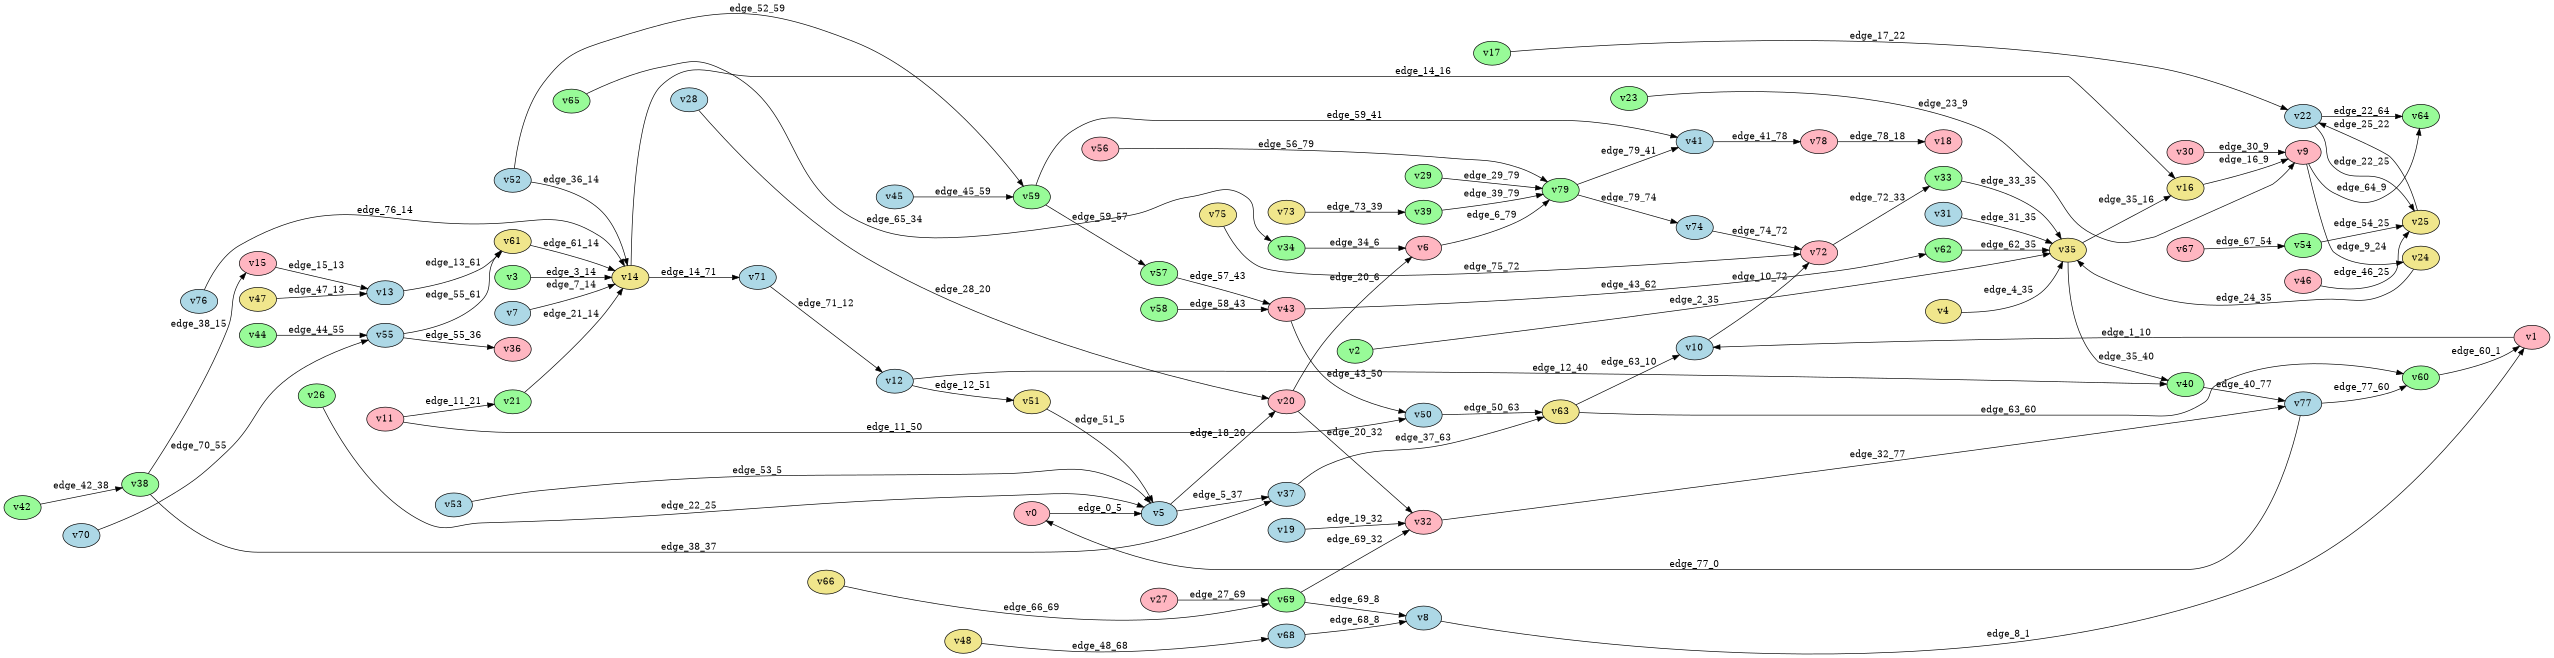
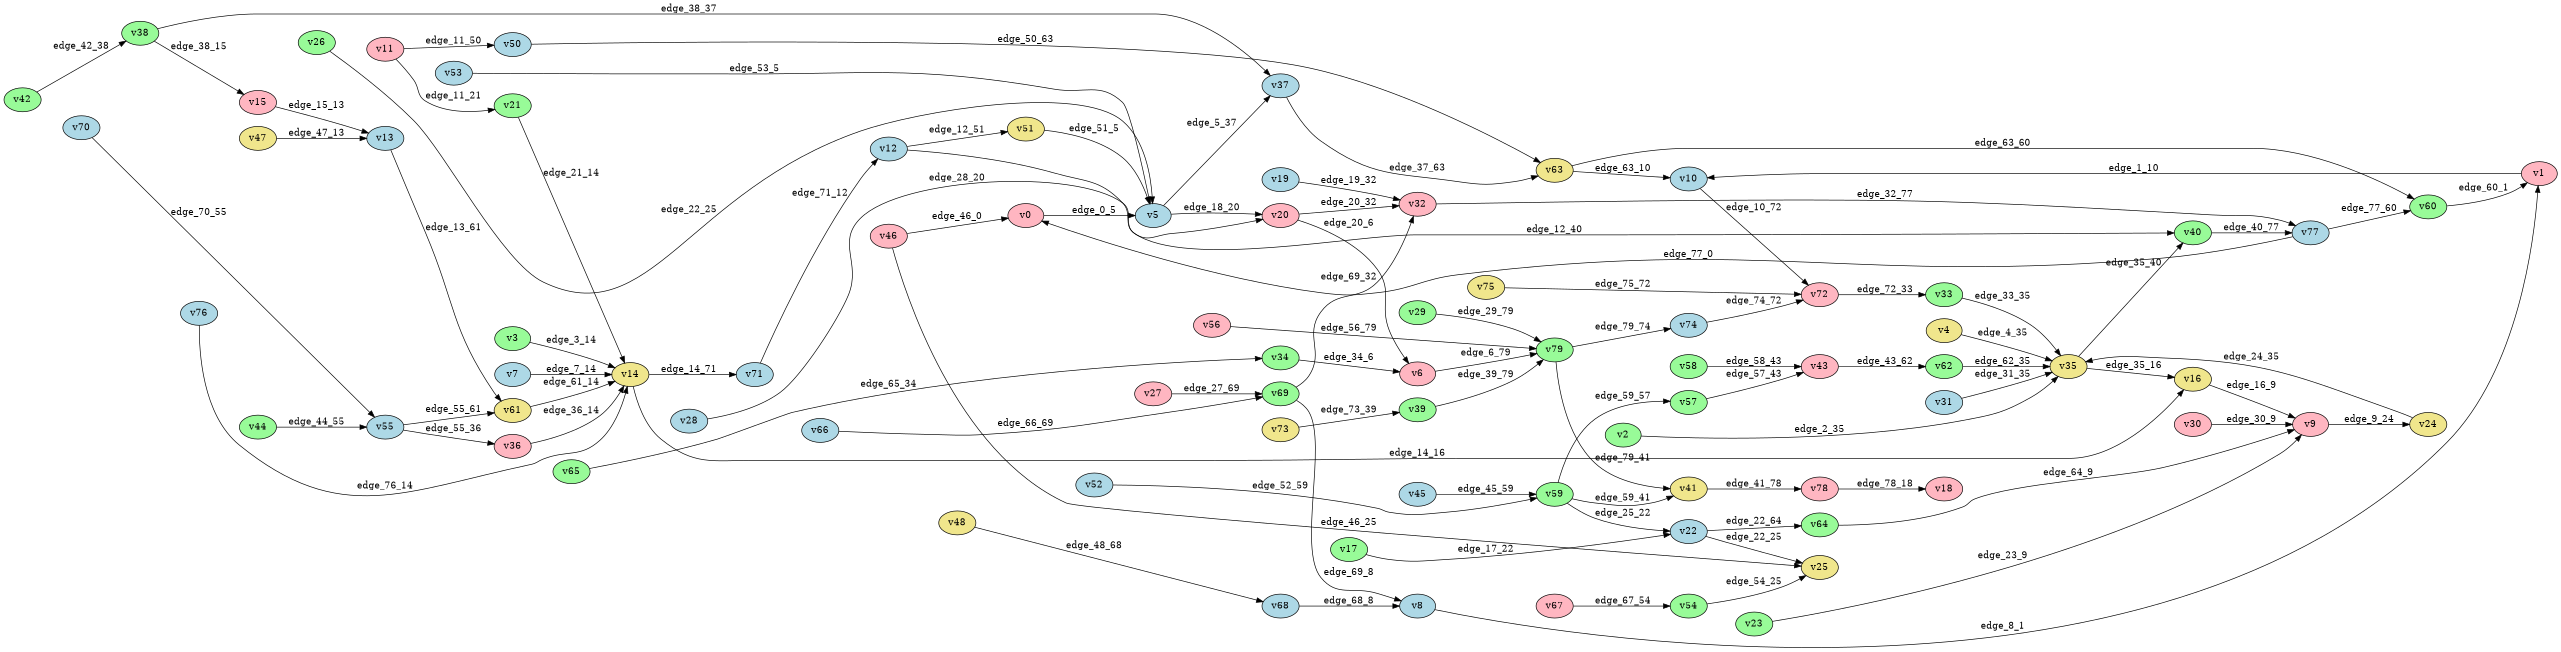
(1695, 142) -> (1689, 489)
(2386, 154) -> (1613, 524)
(2376, 201) -> (2063, 482)
(593, 204) -> (581, 427)
none -> (954, 226)
(1331, 382) -> none
(826, 582) -> (820, 430)
